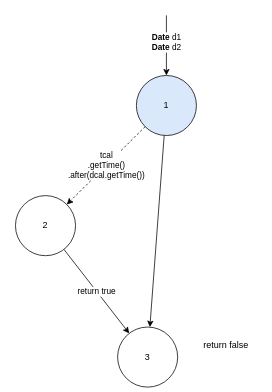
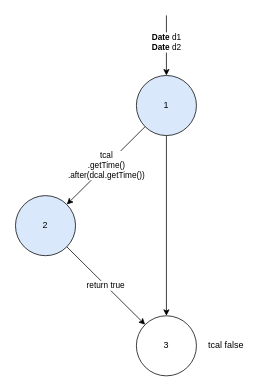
(132, 139) -> (132, 139)
(45, 225) -> (45, 225)
(226, 345) -> (226, 345)
(147, 357) -> (166, 345)
